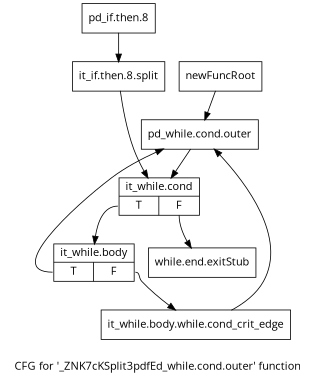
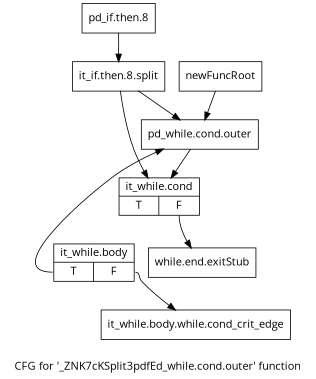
(102, 217) -> none
(268, 234) -> (156, 103)
